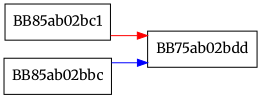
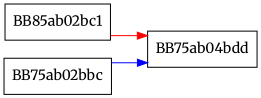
(202, 49) -> (202, 49)
(58, 76) -> (58, 76)
